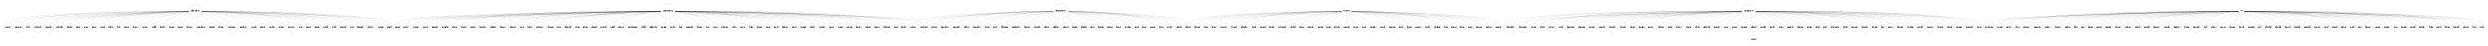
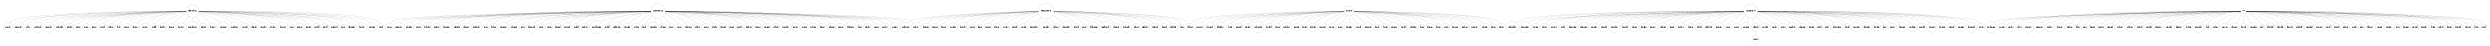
(172, 27) -> none
none -> (963, 27)
